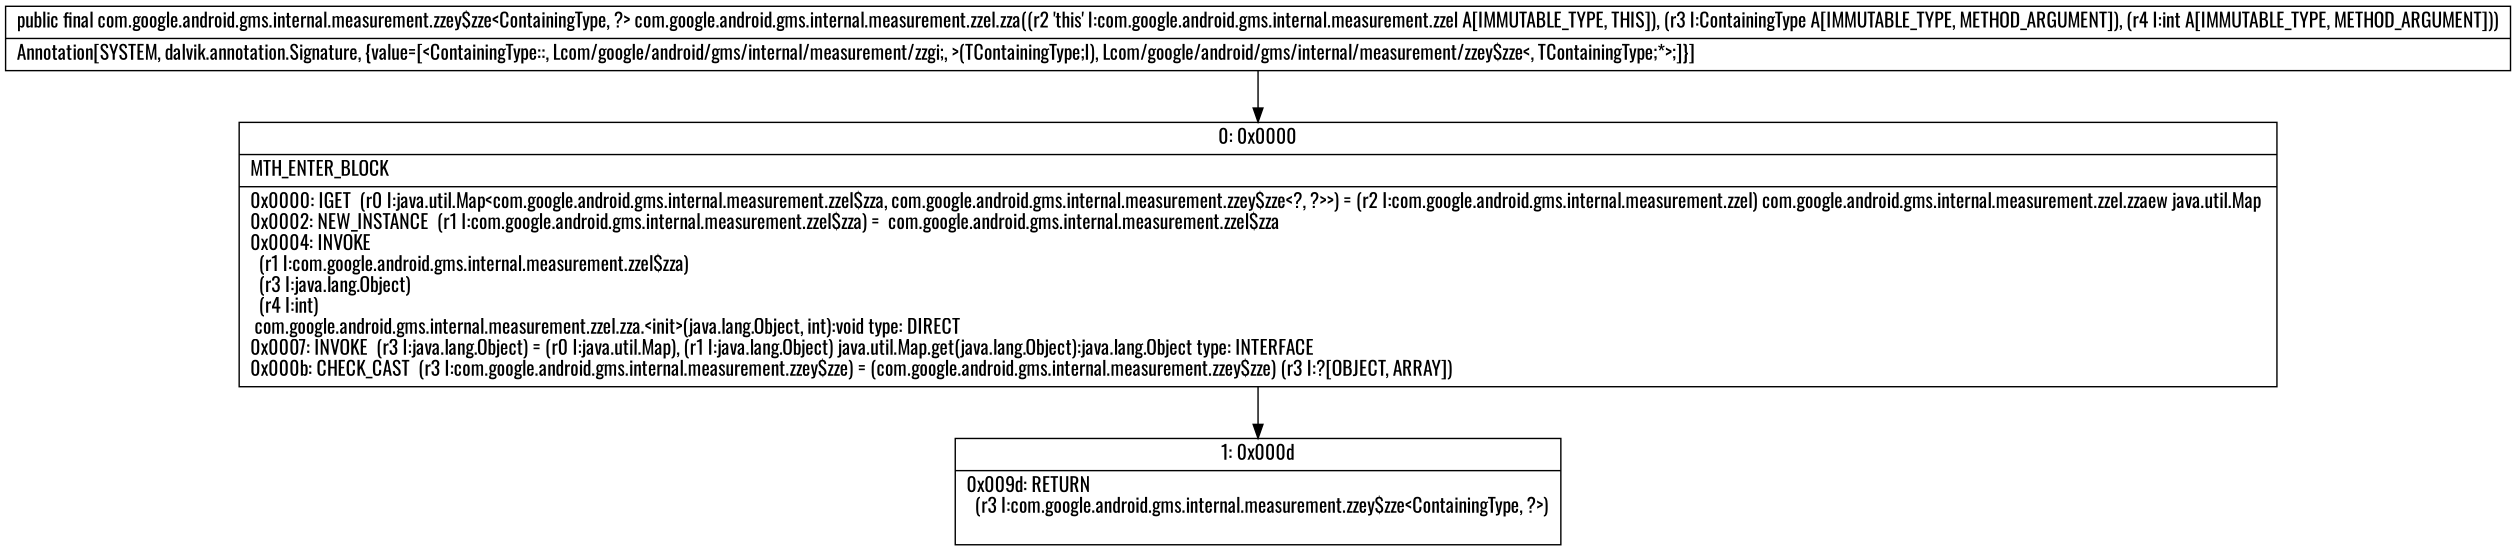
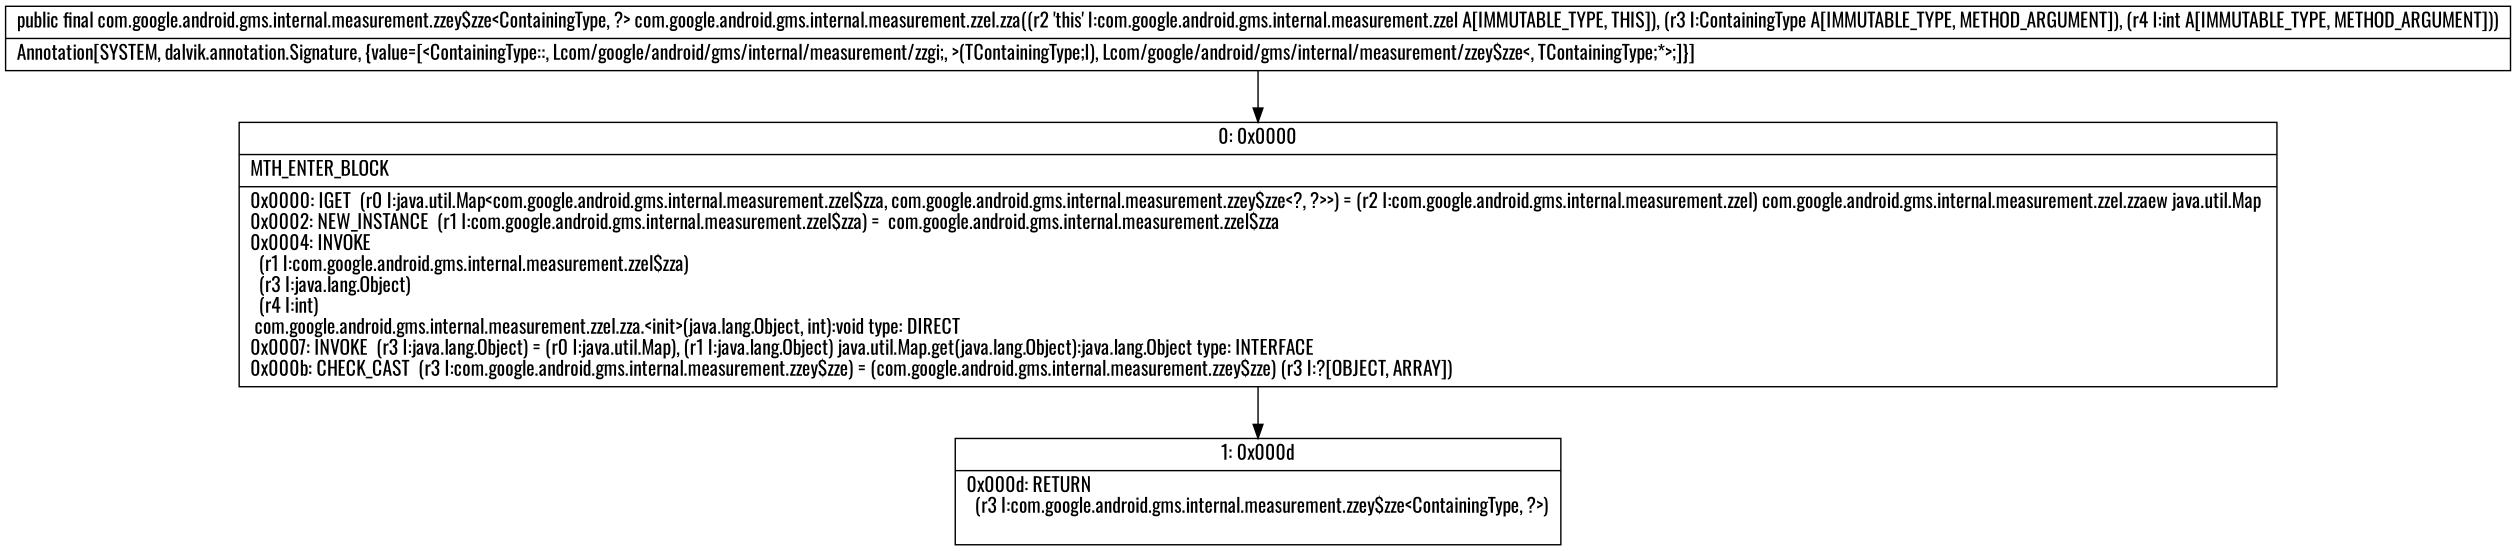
(1033, 486) -> (1034, 486)
